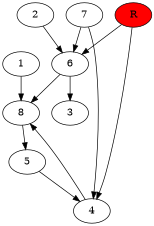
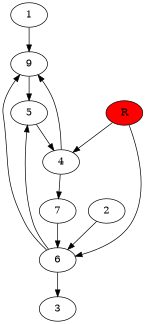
(98, 109) -> (60, 183)
(21, 113) -> (29, 64)
none -> (27, 193)
